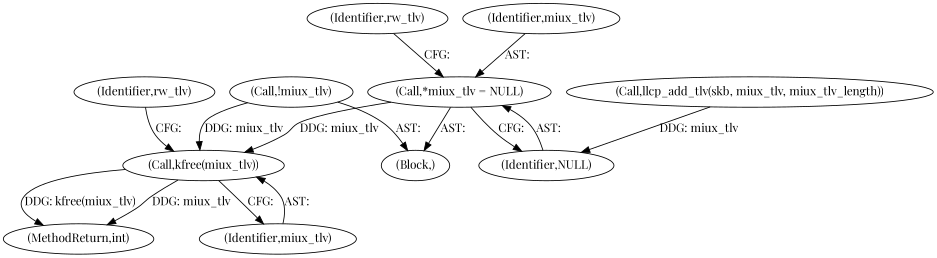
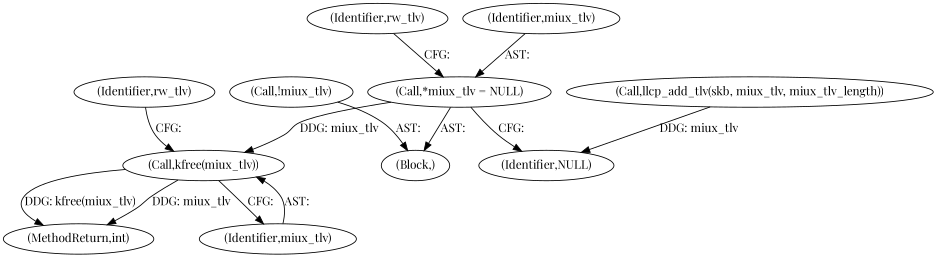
(216, 114) -> none
(531, 126) -> none
